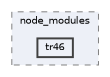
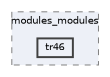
(55, 21) -> (55, 21)
